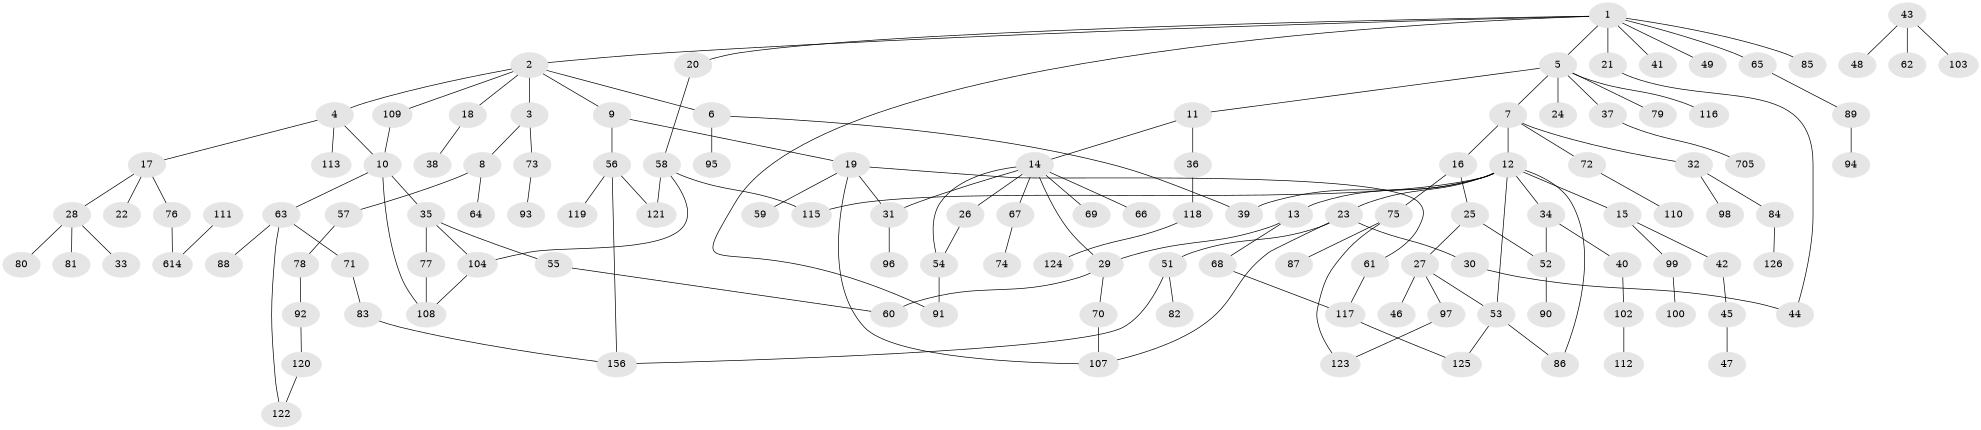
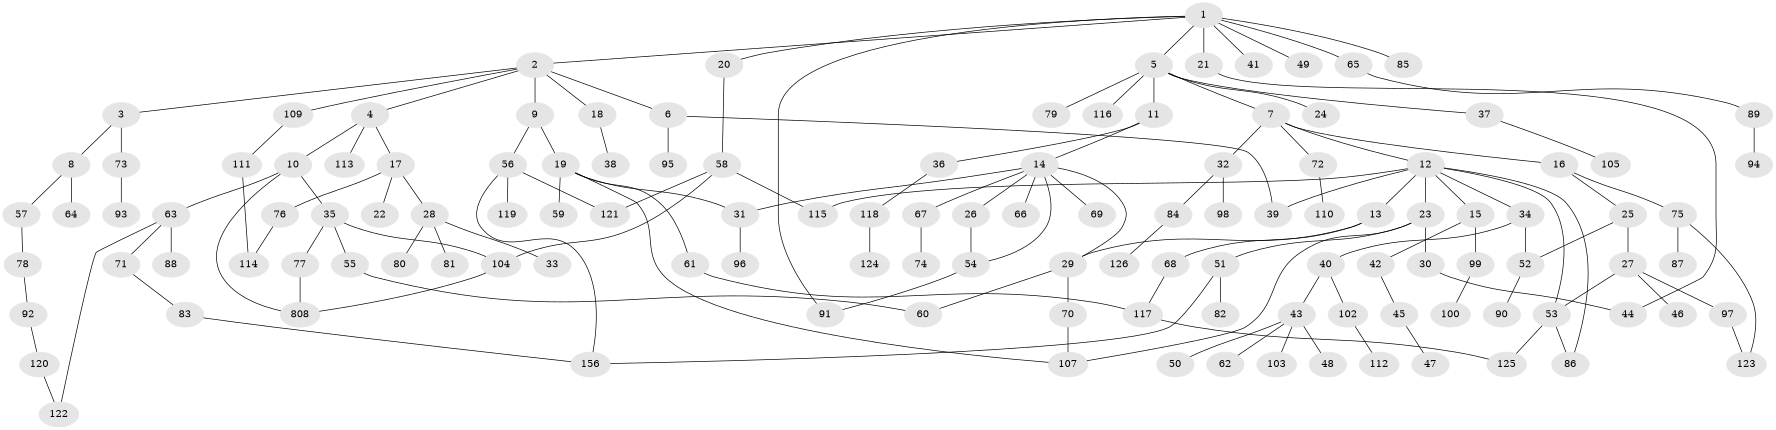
(387, 140) -> (268, 140)
(1745, 165) -> (1611, 165)
(173, 265) -> (249, 265)
none -> (1311, 290)
(426, 315) -> (300, 315)
none -> (1175, 365)
